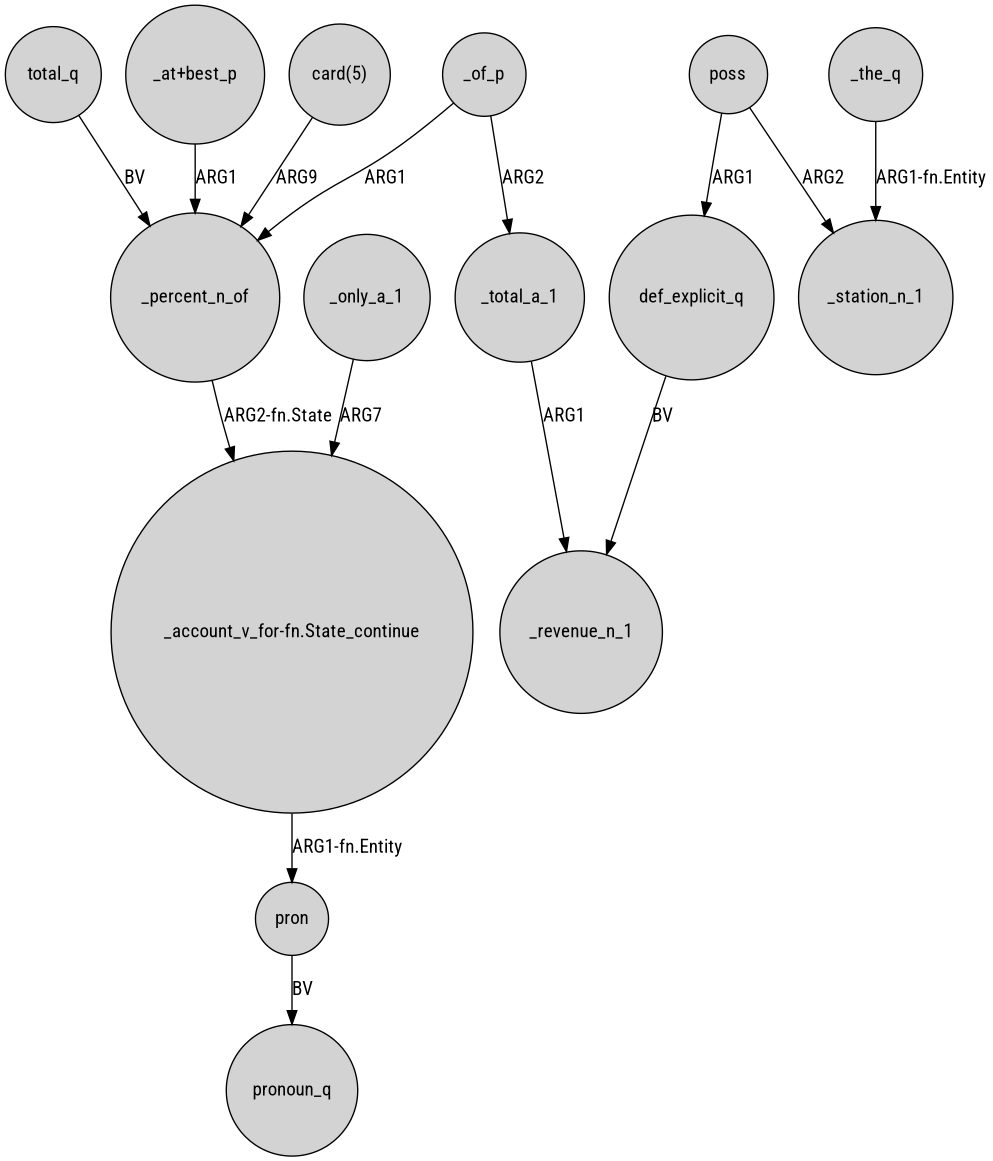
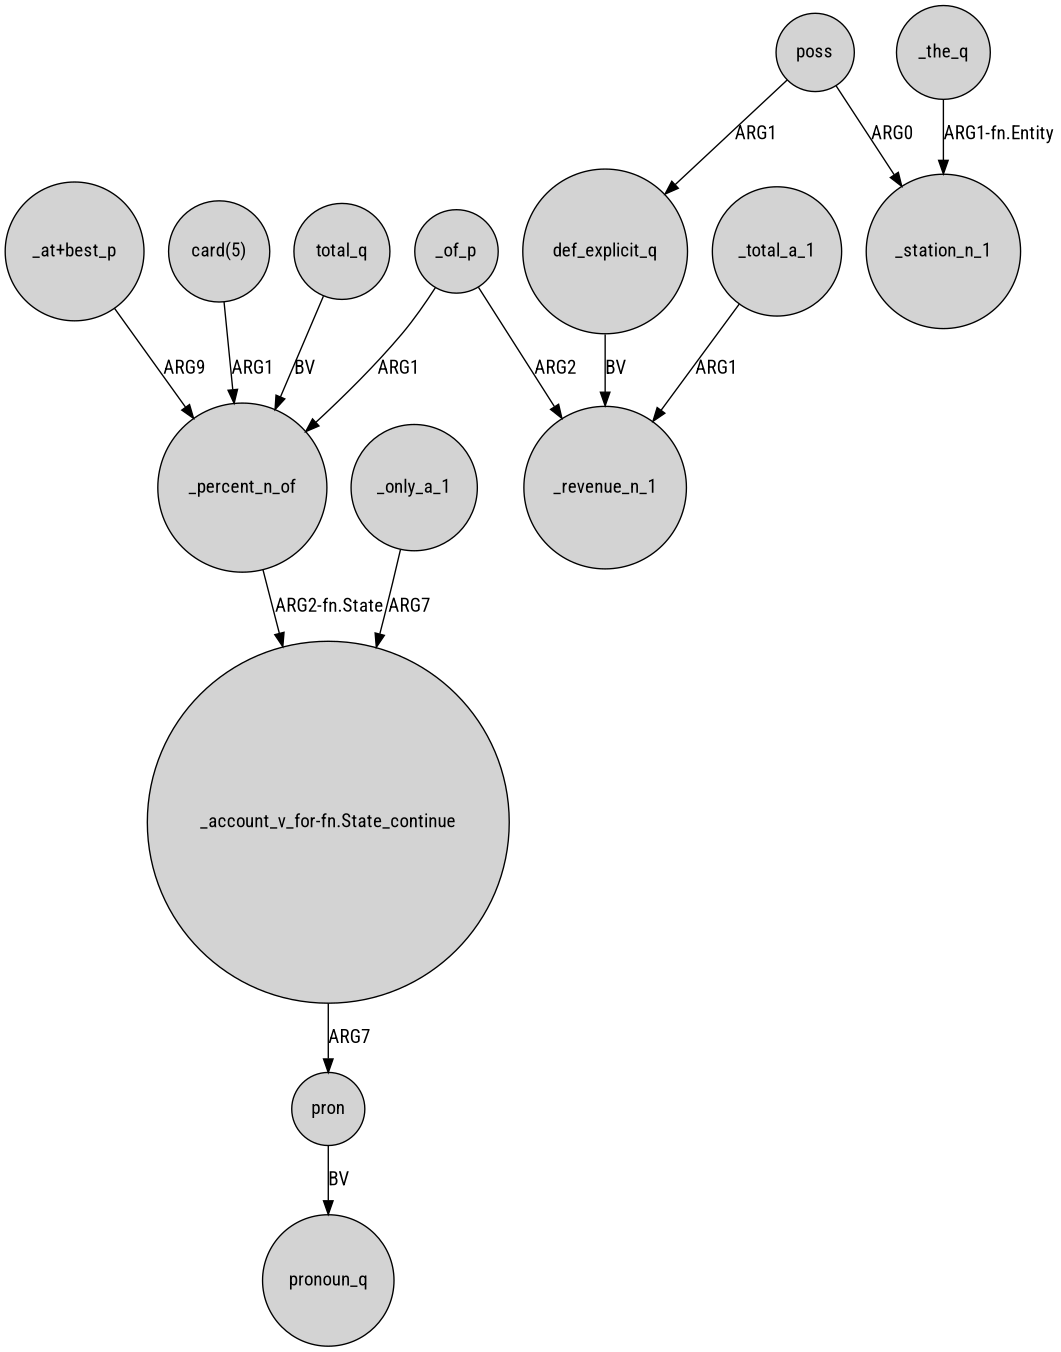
(499, 168) -> (516, 347)
(216, 179) -> (184, 369)
(297, 179) -> (253, 369)
(823, 179) -> (892, 134)
(348, 848) -> (349, 1038)
